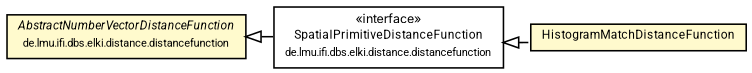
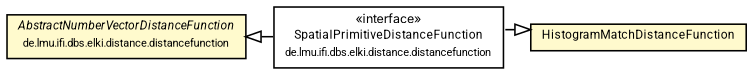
(525, 43) -> (509, 30)
